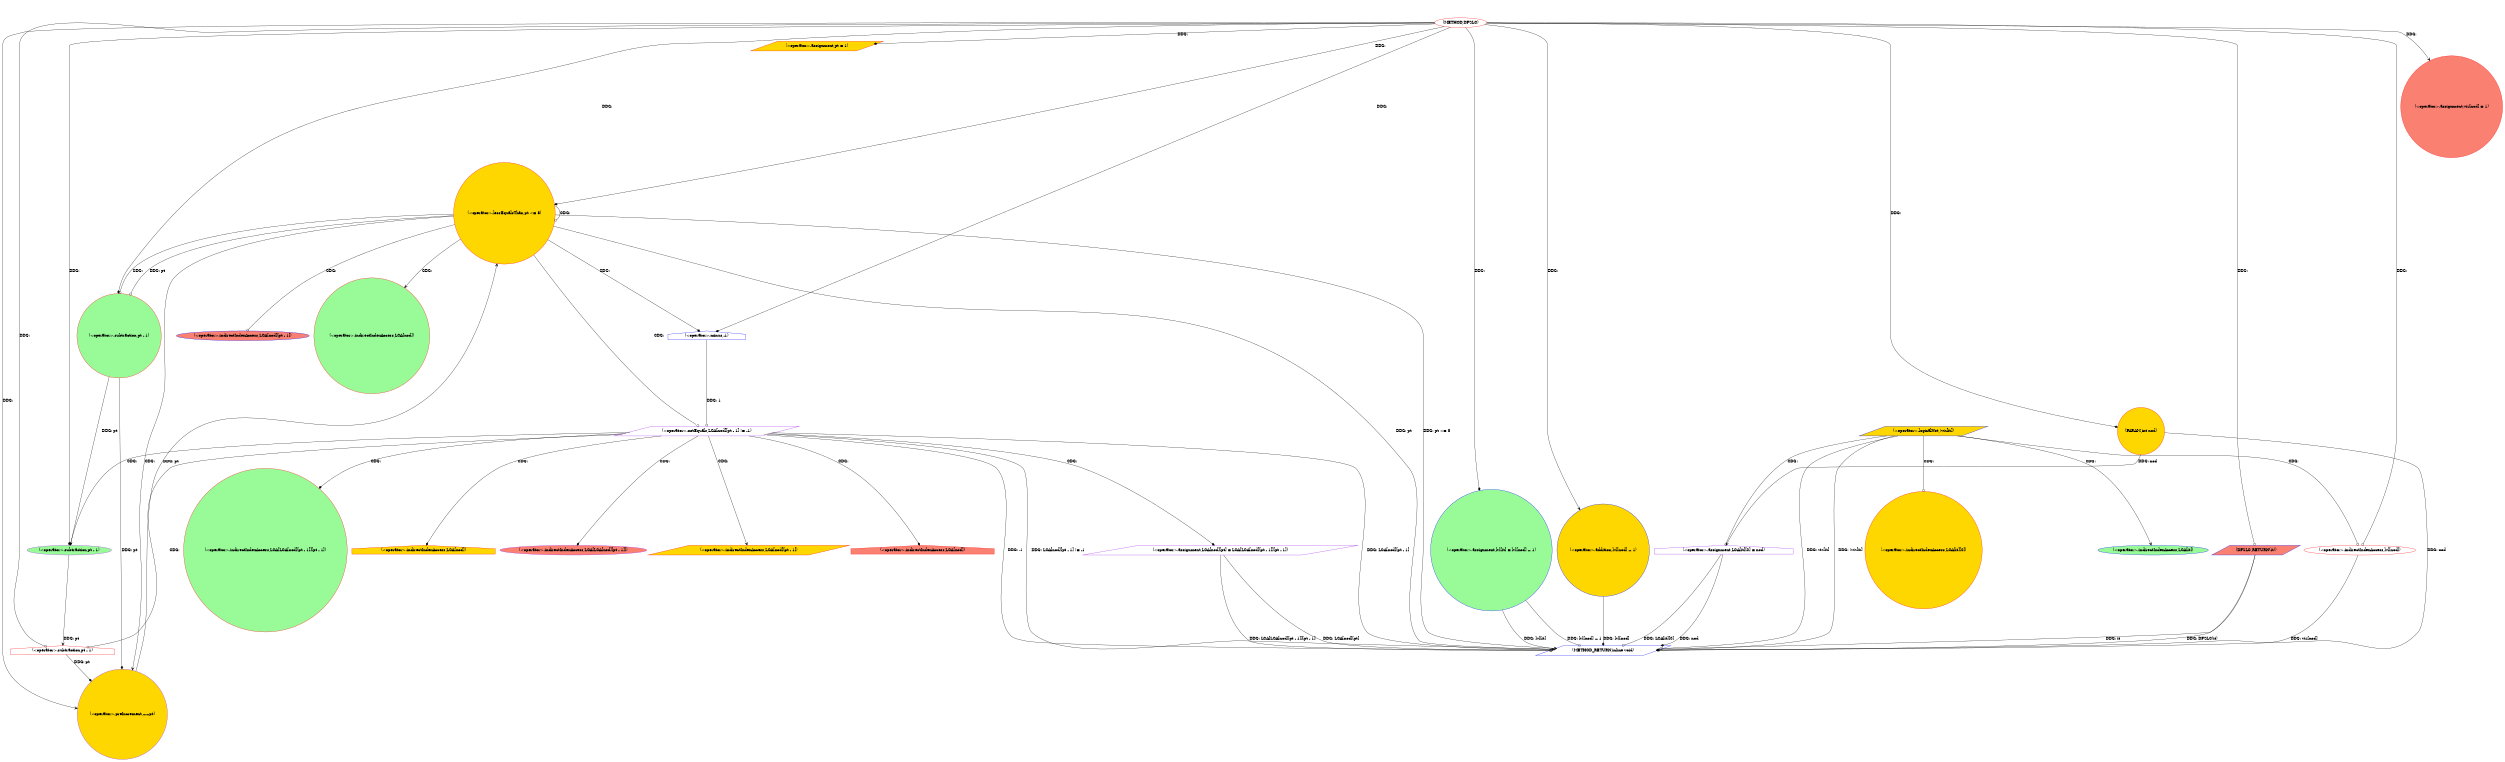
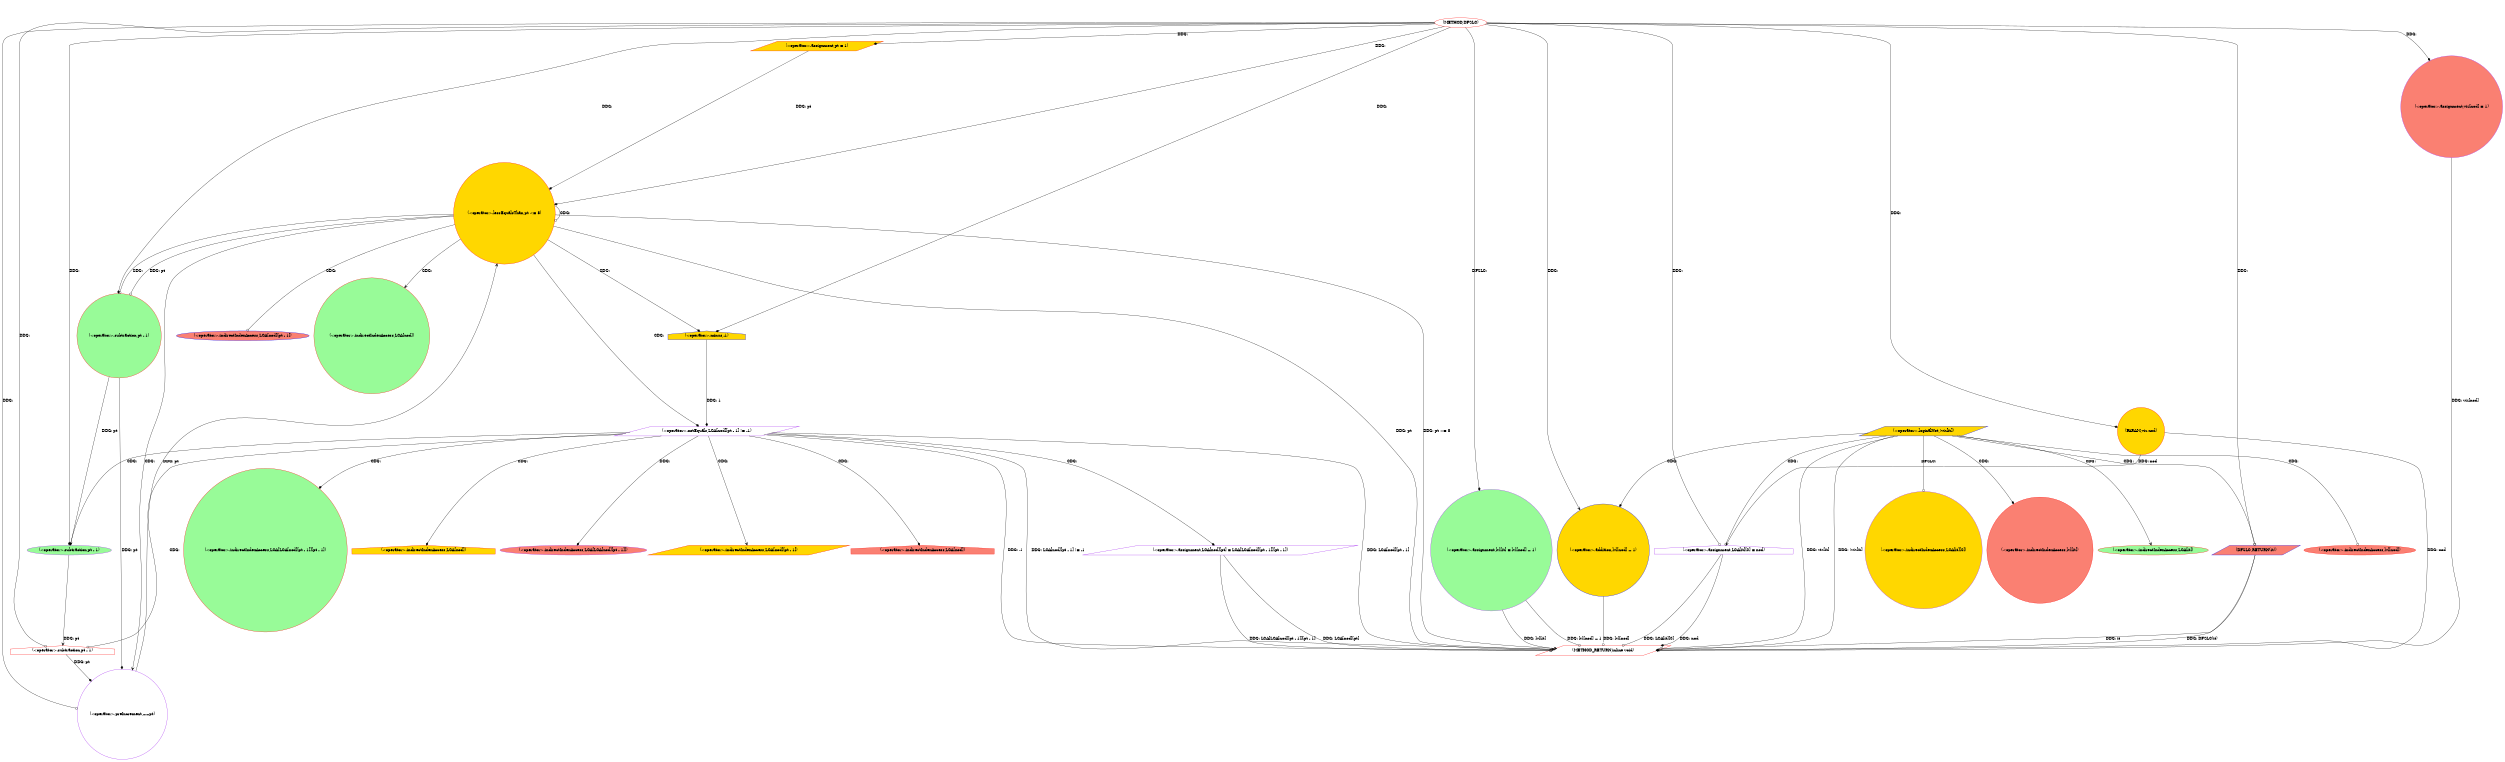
(363, 25) -> (363, 25)
(2201, 28) -> (1963, 26)
(2194, 30) -> (1672, 206)
(2452, 107) -> (2452, 107)
none -> (680, 119)
(1480, 271) -> (1480, 271)
(707, 336) -> (707, 336)
(608, 347) -> (608, 347)
(707, 382) -> (707, 382)
(2141, 431) -> (2141, 431)
none -> (1735, 445)
(665, 462) -> (665, 462)
(1929, 462) -> (1929, 462)
none -> (2116, 462)
(1491, 550) -> (1491, 550)
(1924, 550) -> (1924, 550)
none -> (2040, 550)
(2153, 550) -> (2153, 550)
(2360, 550) -> (2360, 550)
(1603, 619) -> (1603, 619)
(2141, 644) -> (2294, 644)
(1603, 651) -> (1603, 651)
(122, 714) -> (122, 714)
